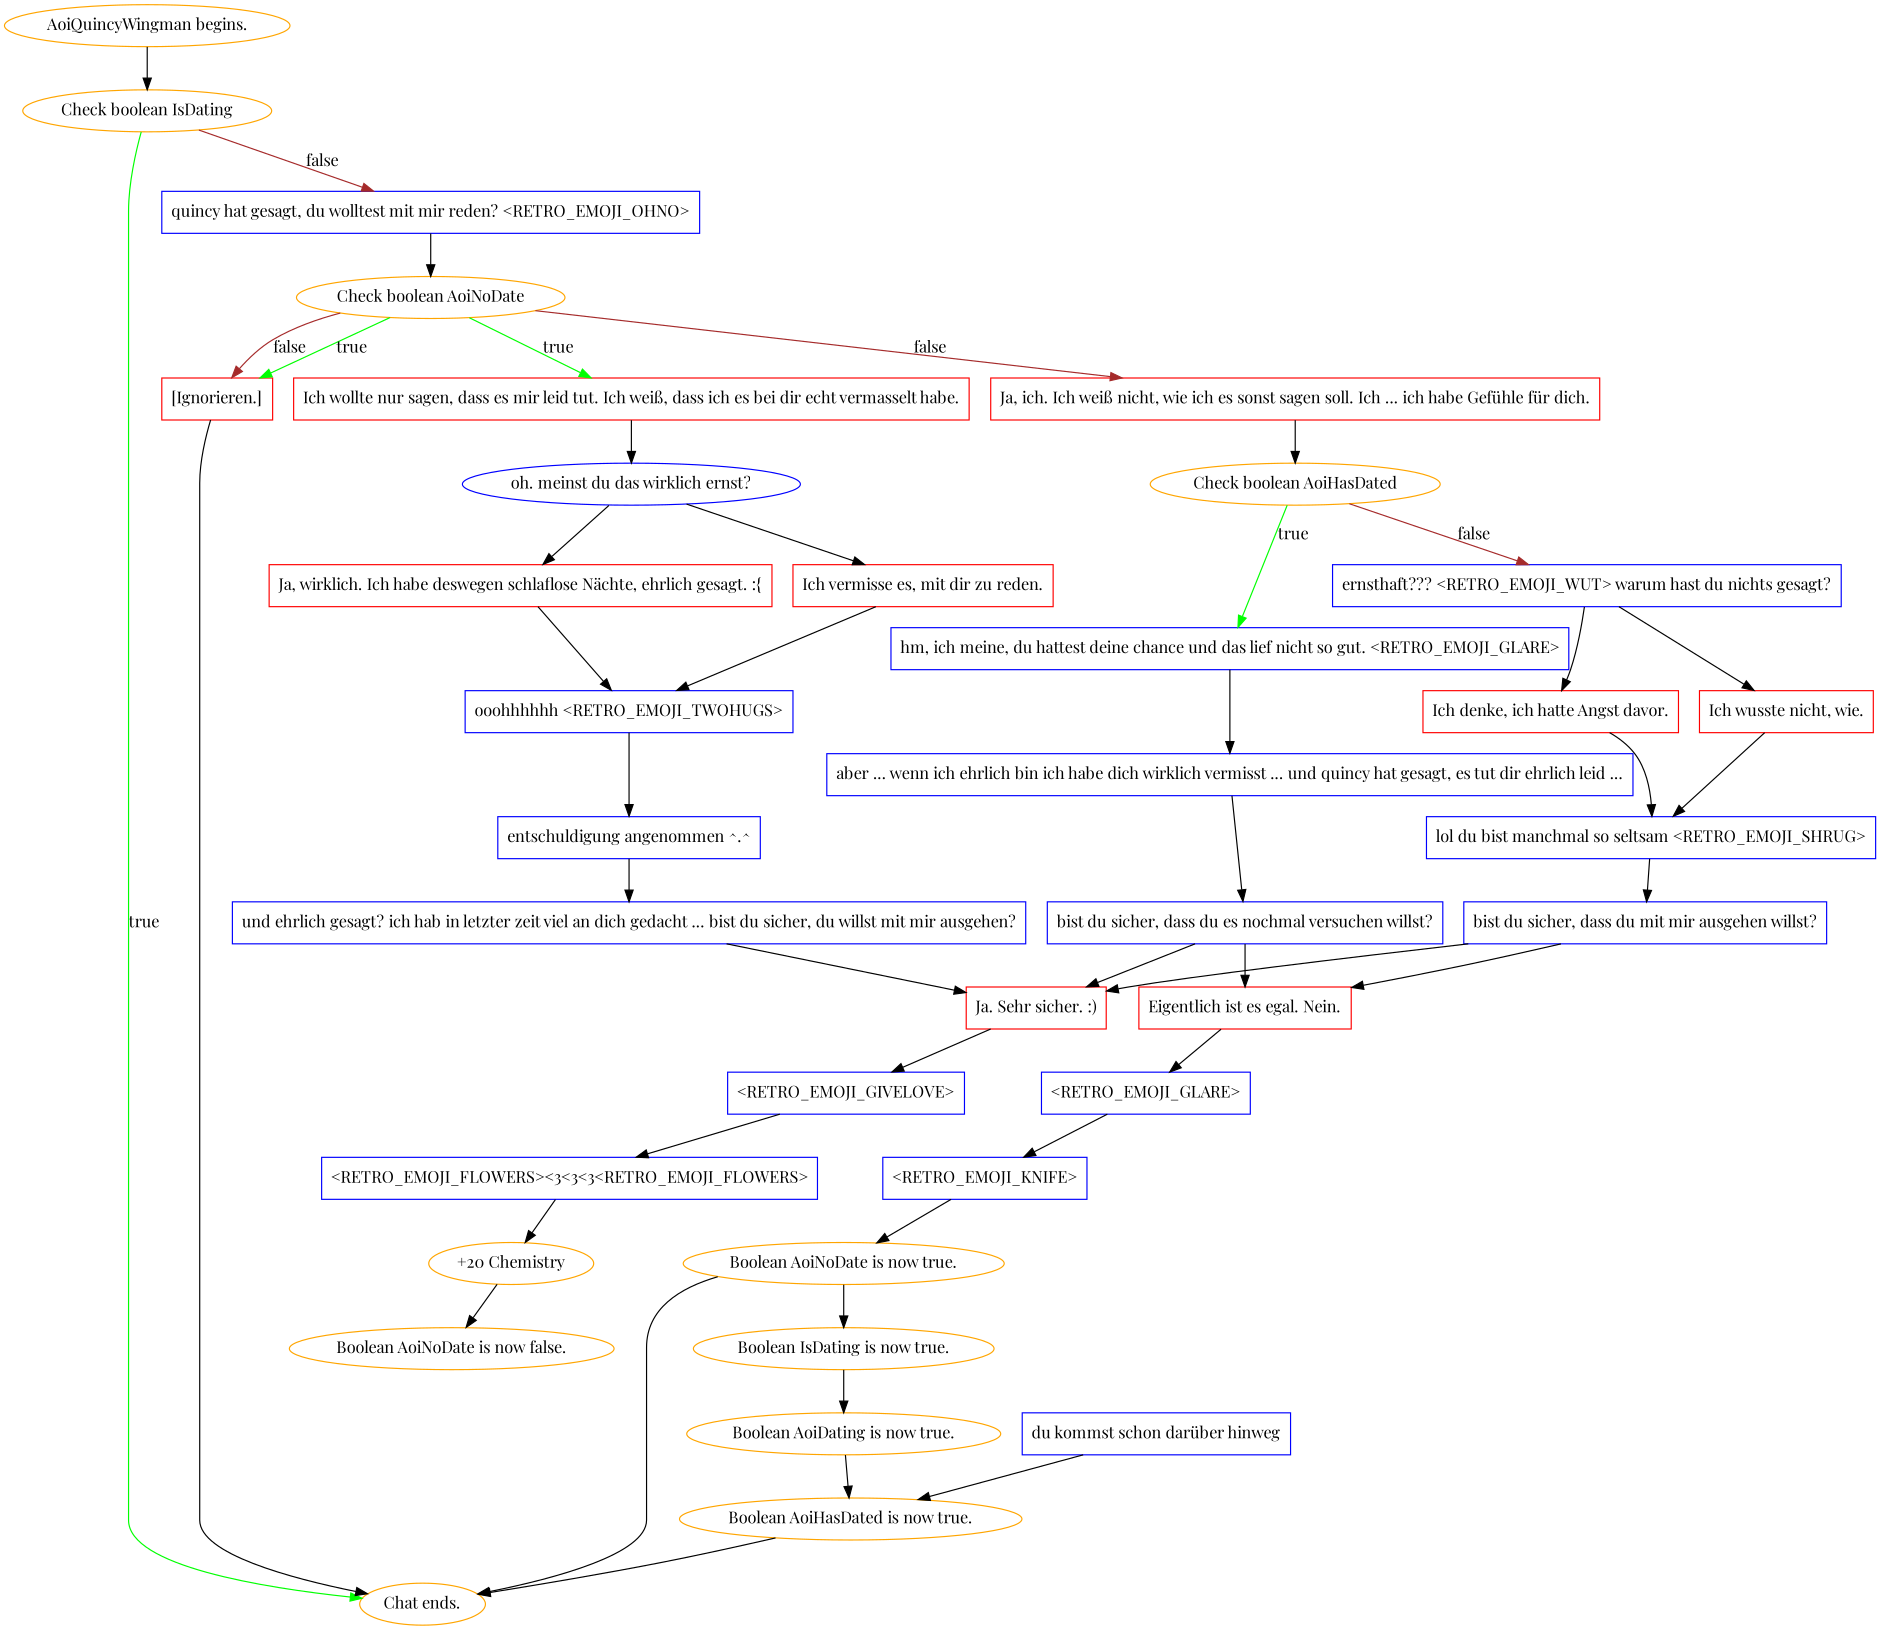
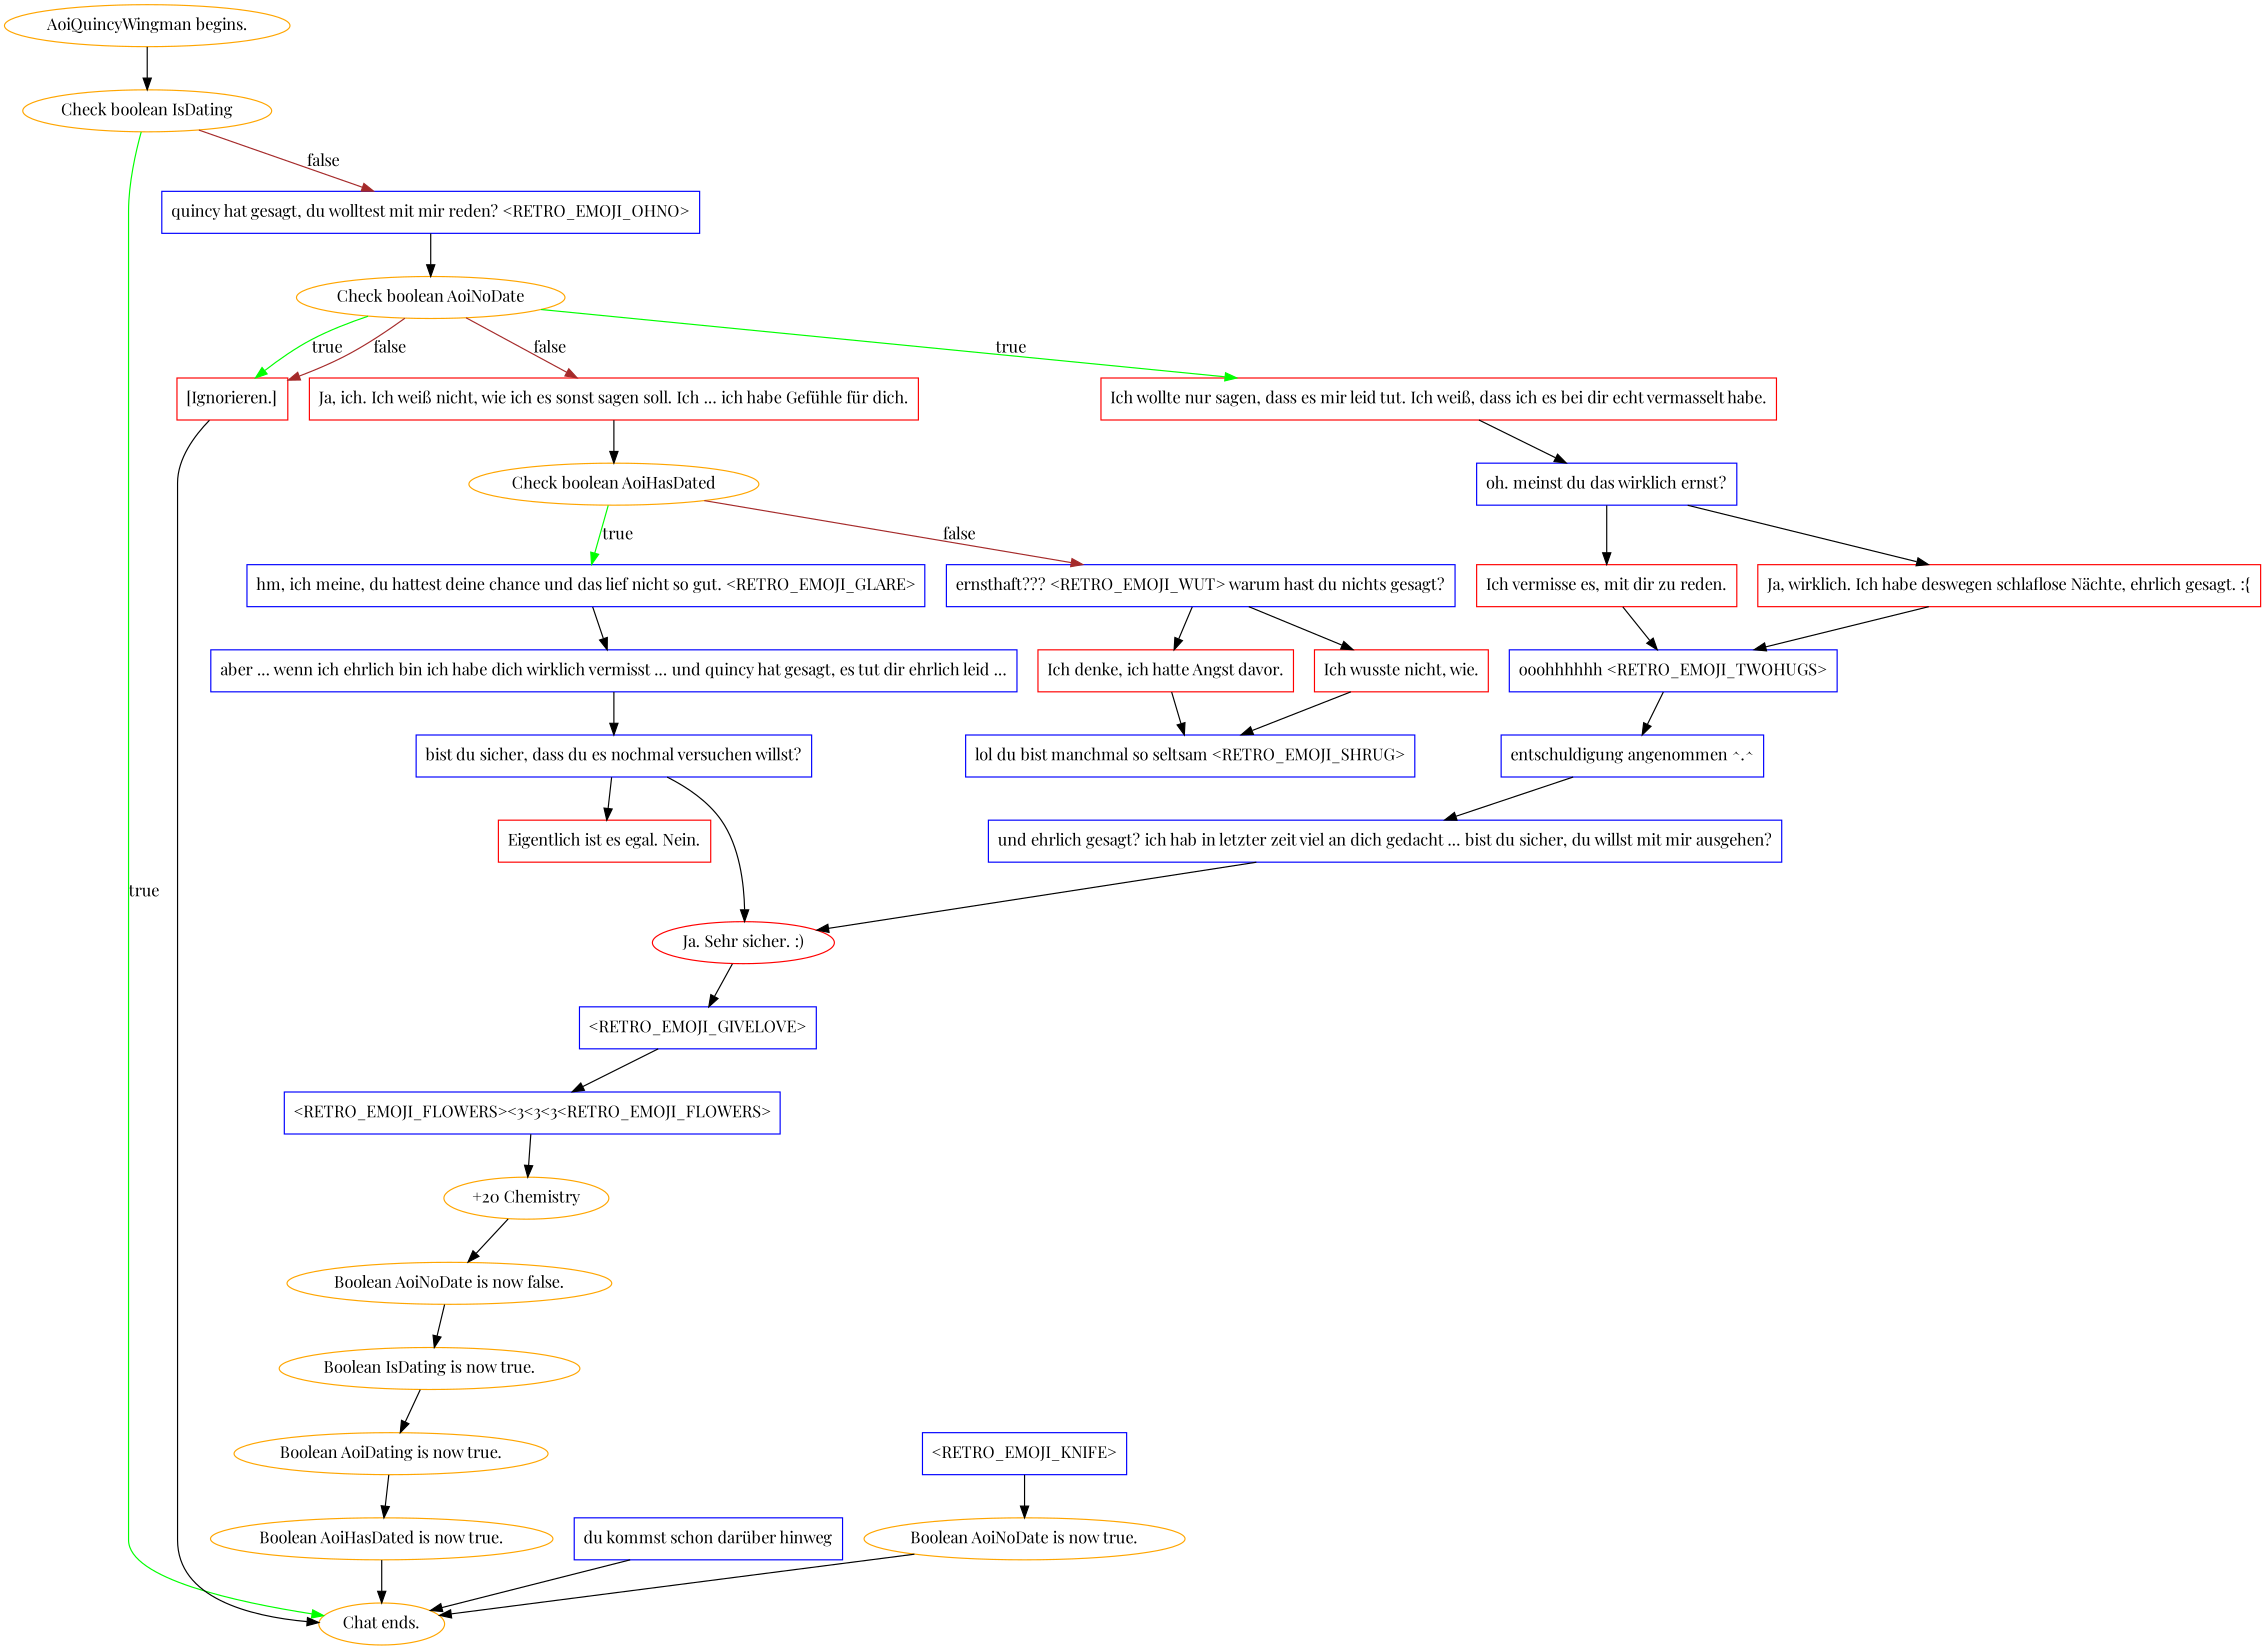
(631, 484) -> (1607, 484)
(1645, 923) -> none
(1036, 1008) -> (743, 943)
(1146, 1093) -> none
(844, 1300) -> (441, 1320)
(1006, 1476) -> (536, 1584)
